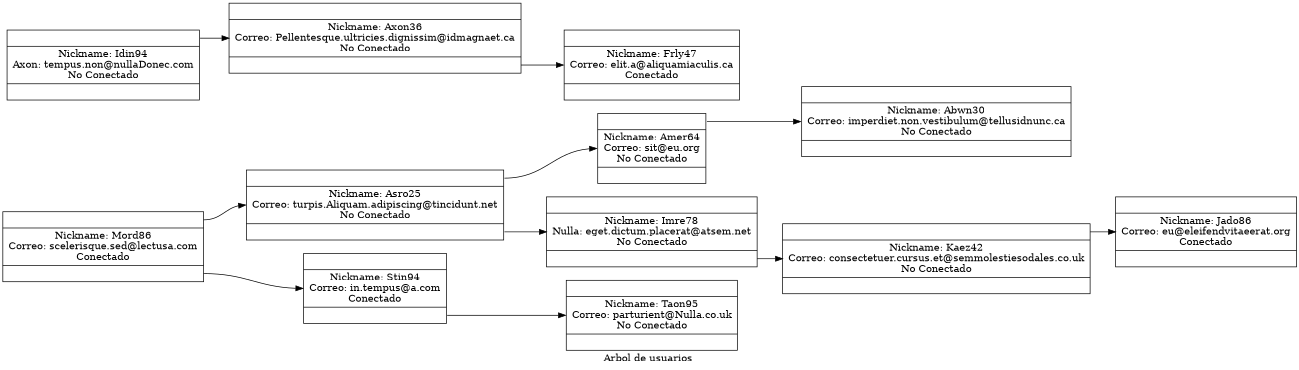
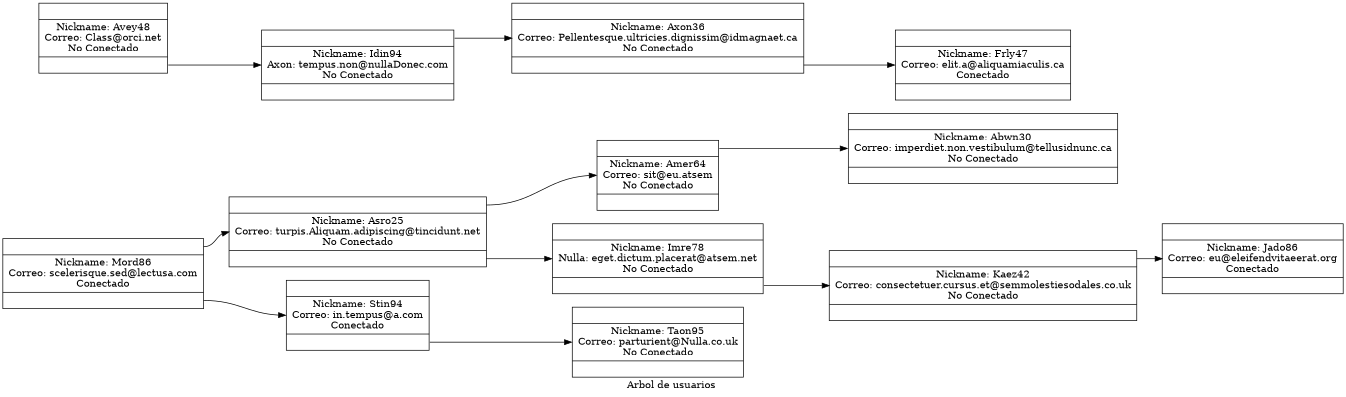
none -> (103, 38)
(652, 148) -> (658, 175)
